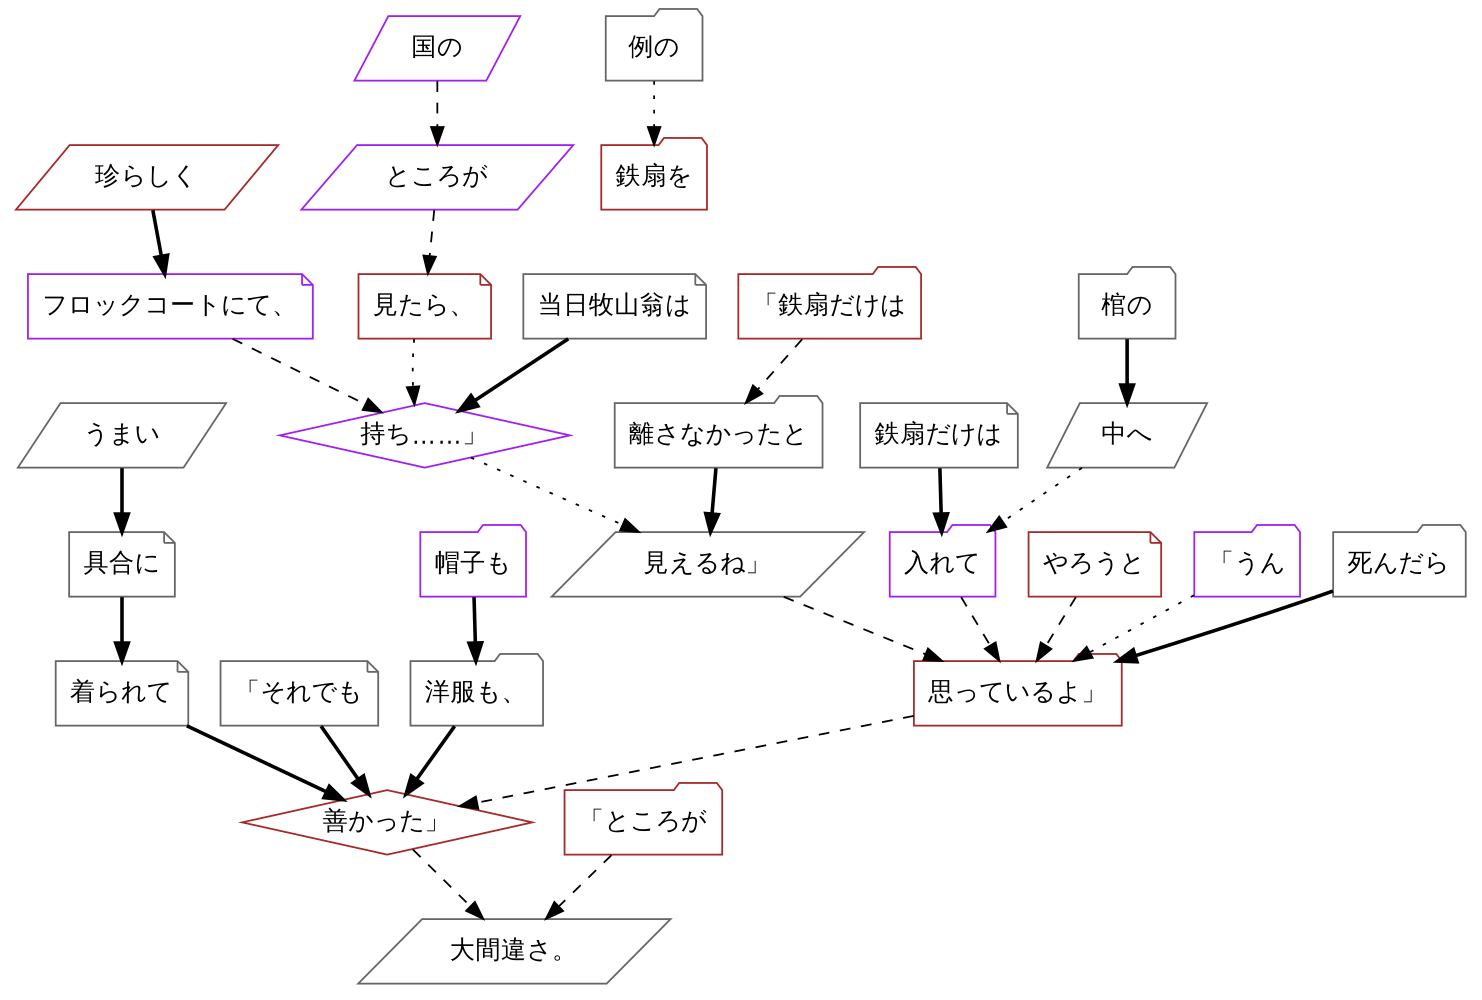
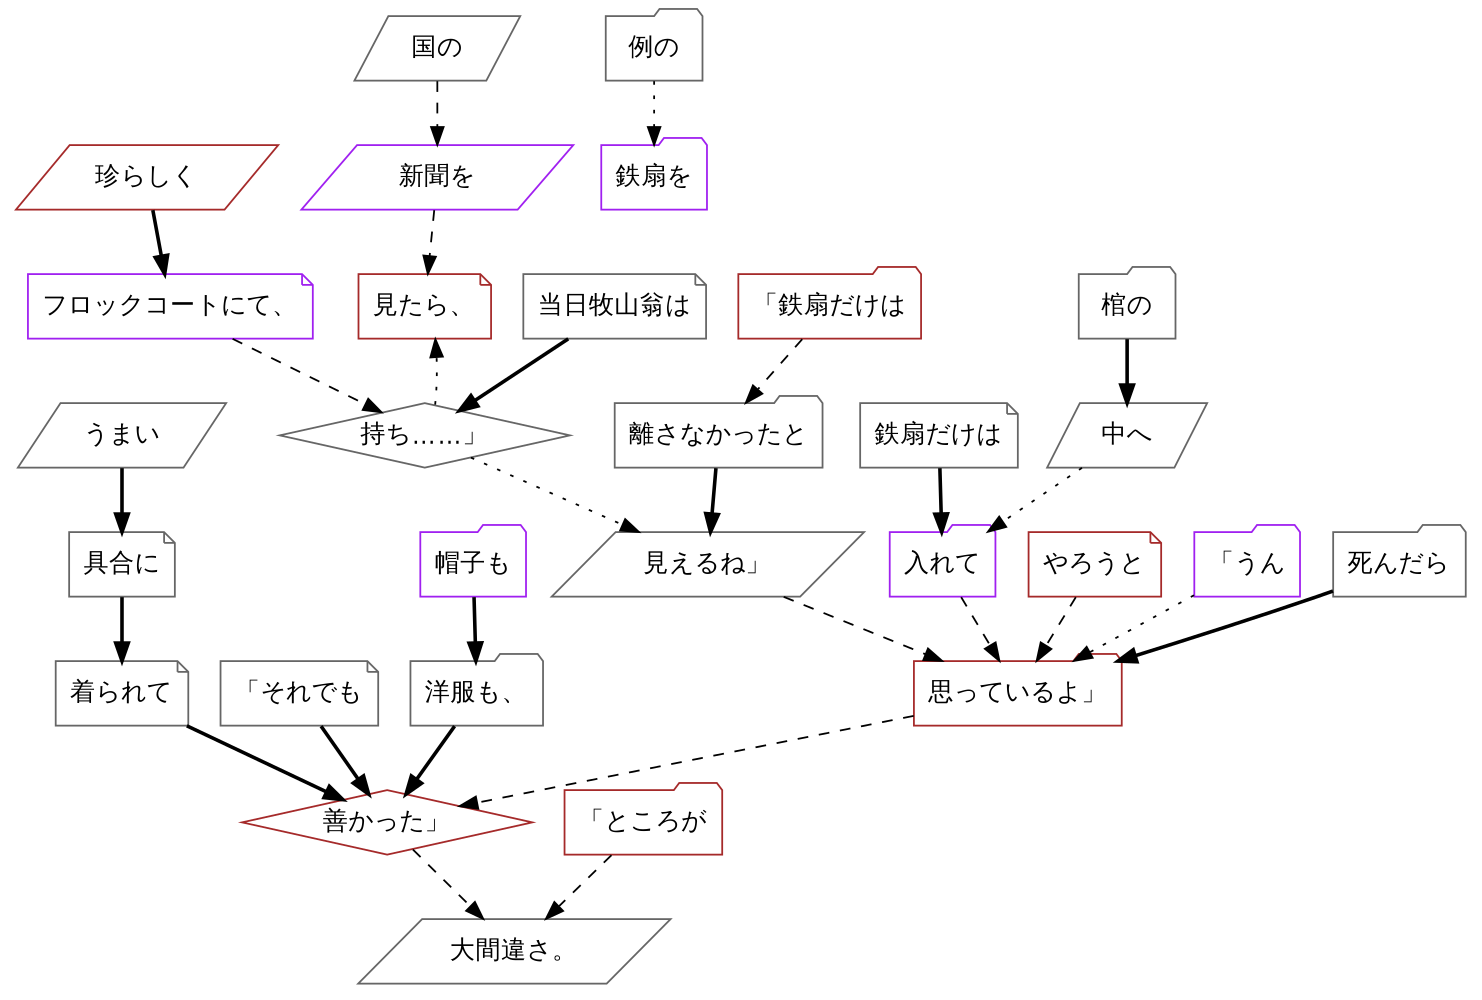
(437, 48) -> (437, 48)
(437, 177) -> (437, 177)
(654, 177) -> (654, 177)
(413, 363) -> (437, 381)
(425, 435) -> (425, 435)
